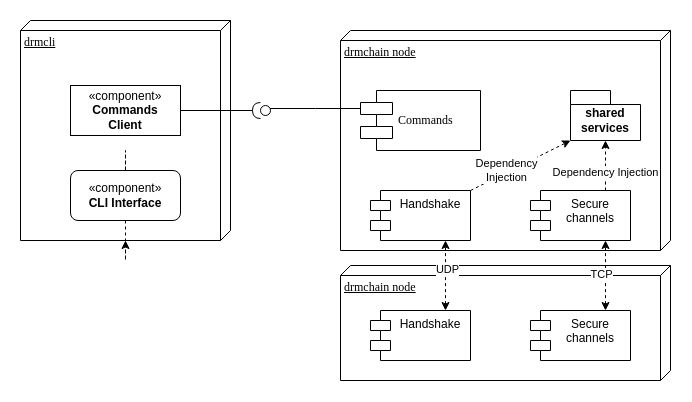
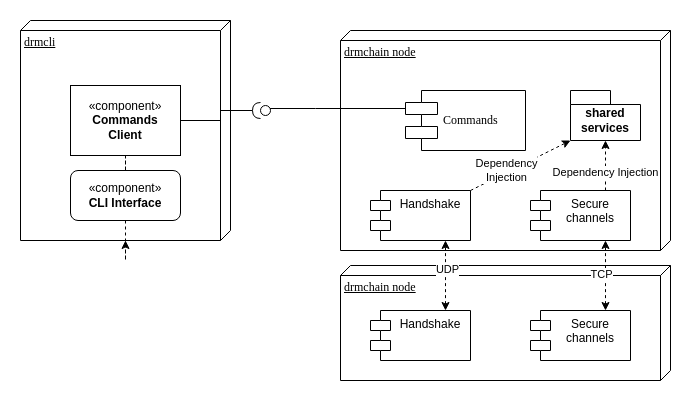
(126, 111) -> (126, 121)
(421, 121) -> (466, 121)
